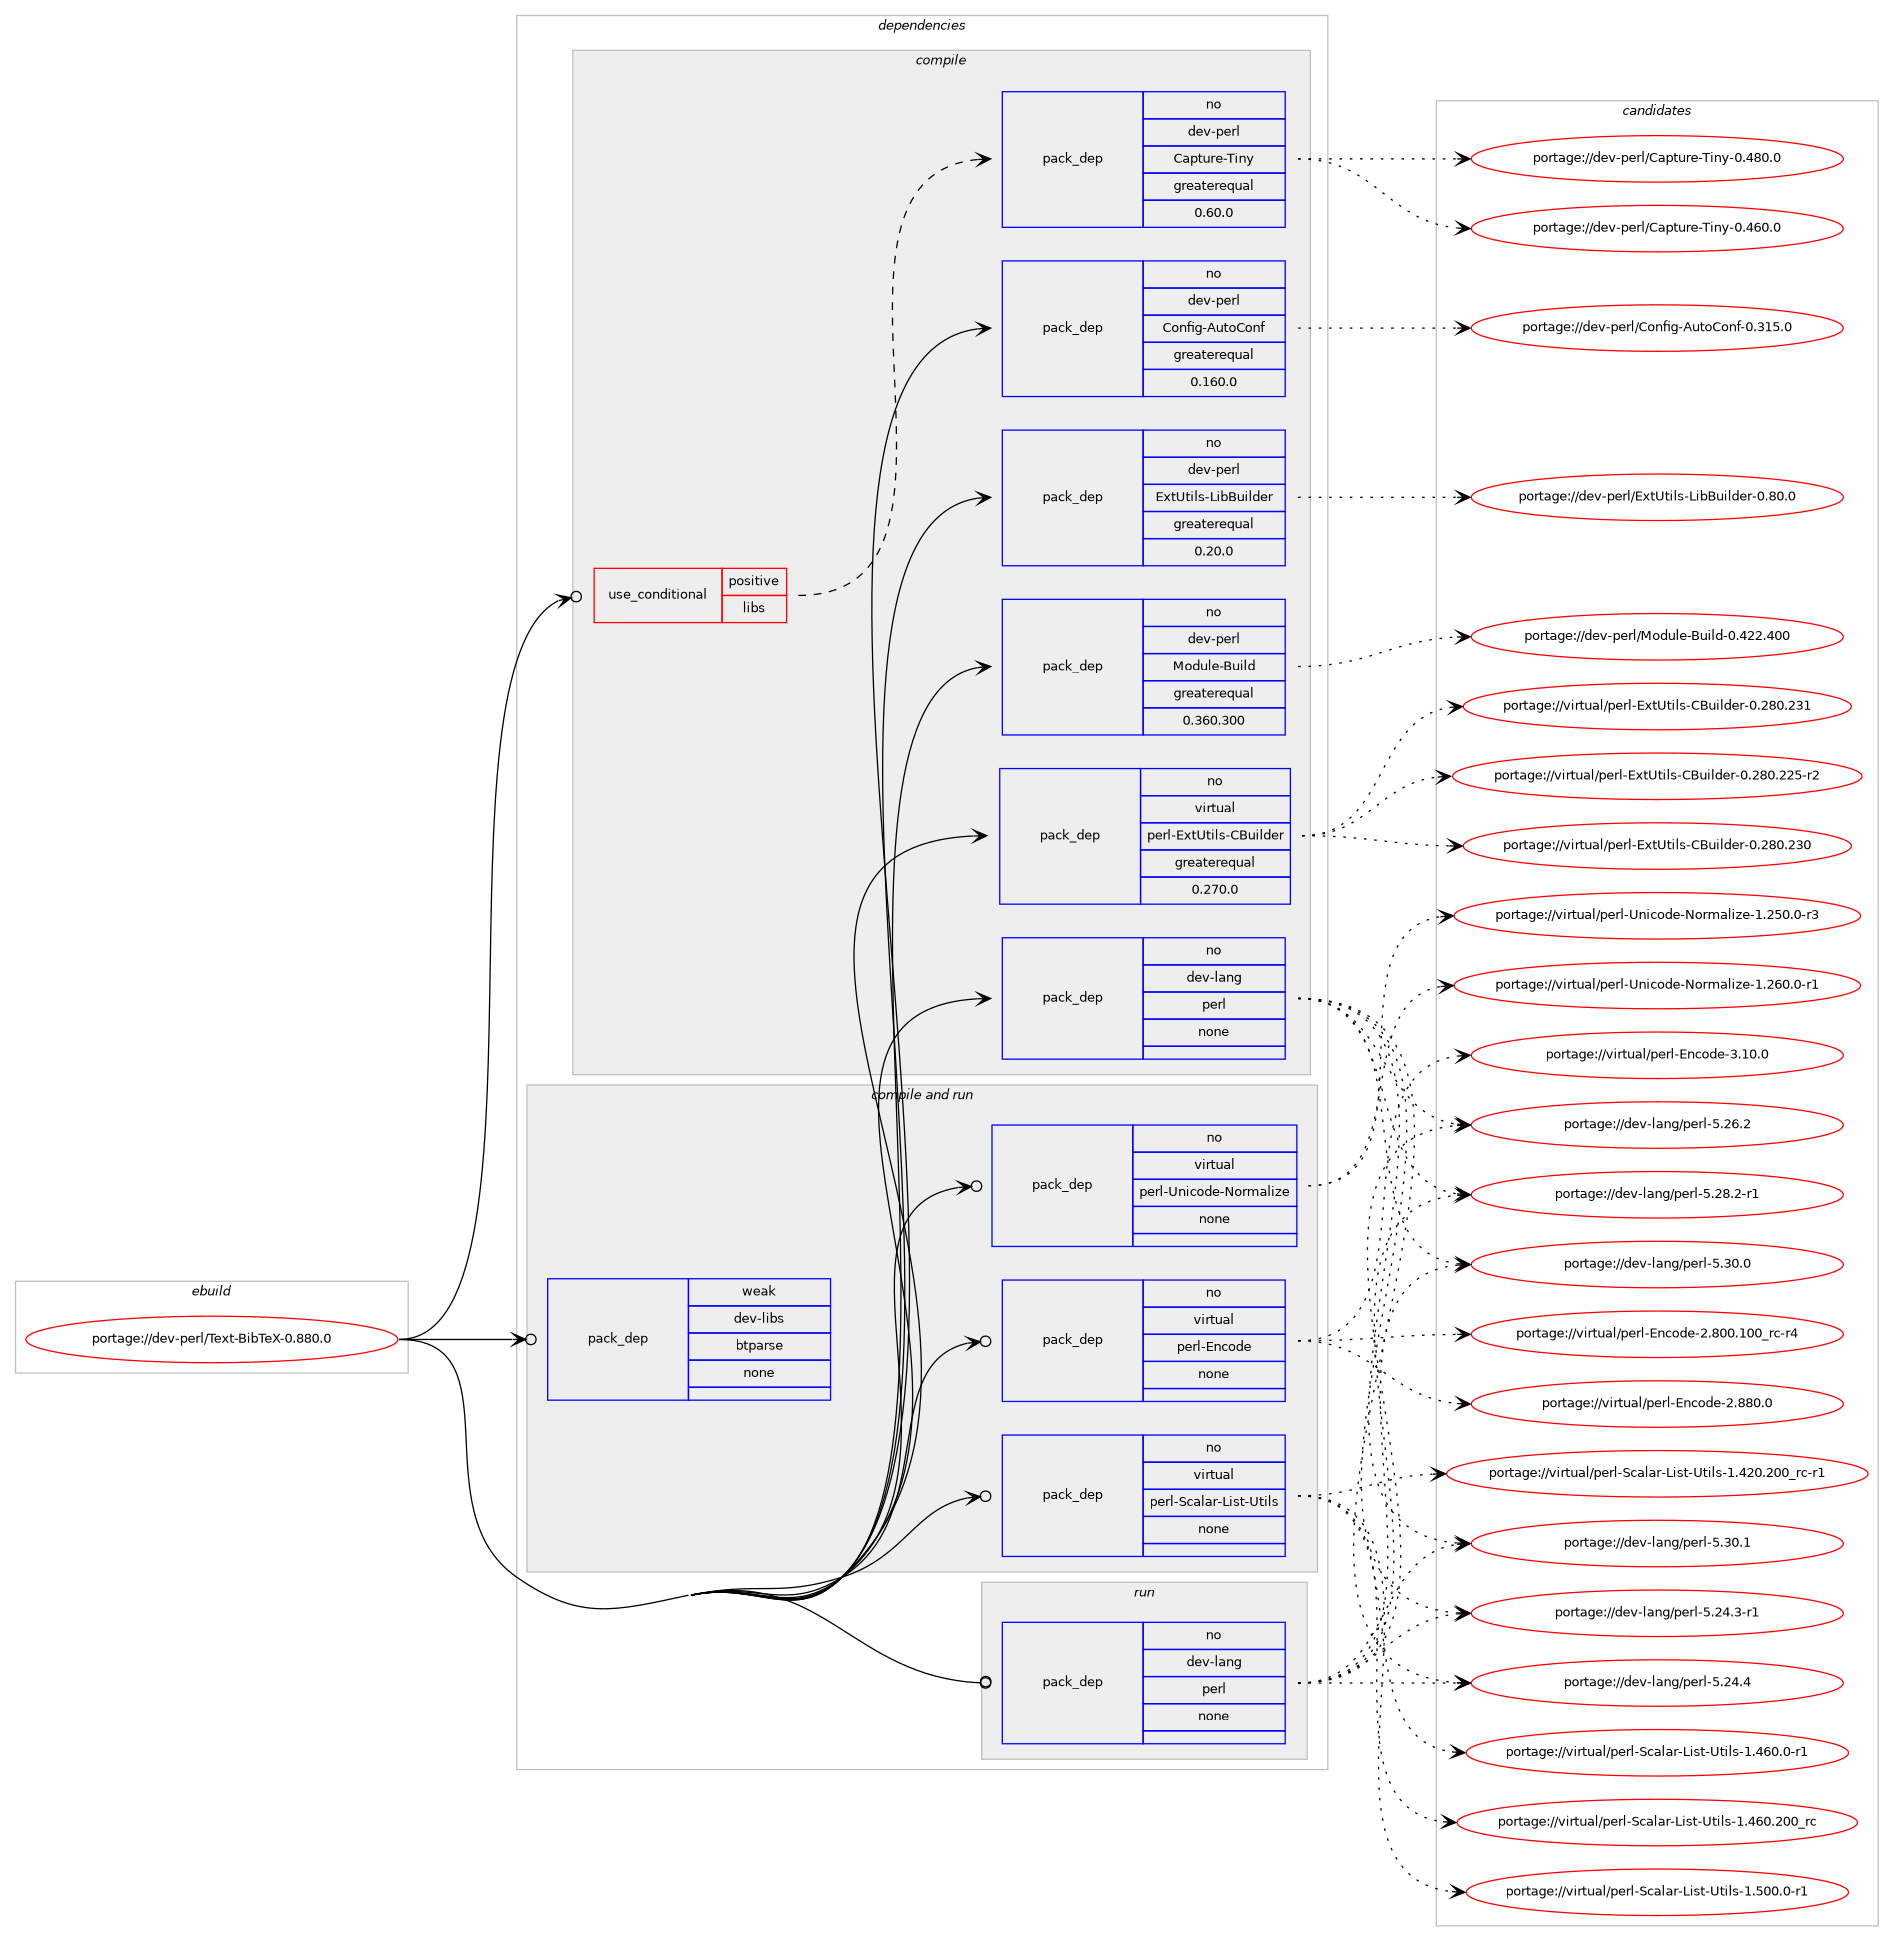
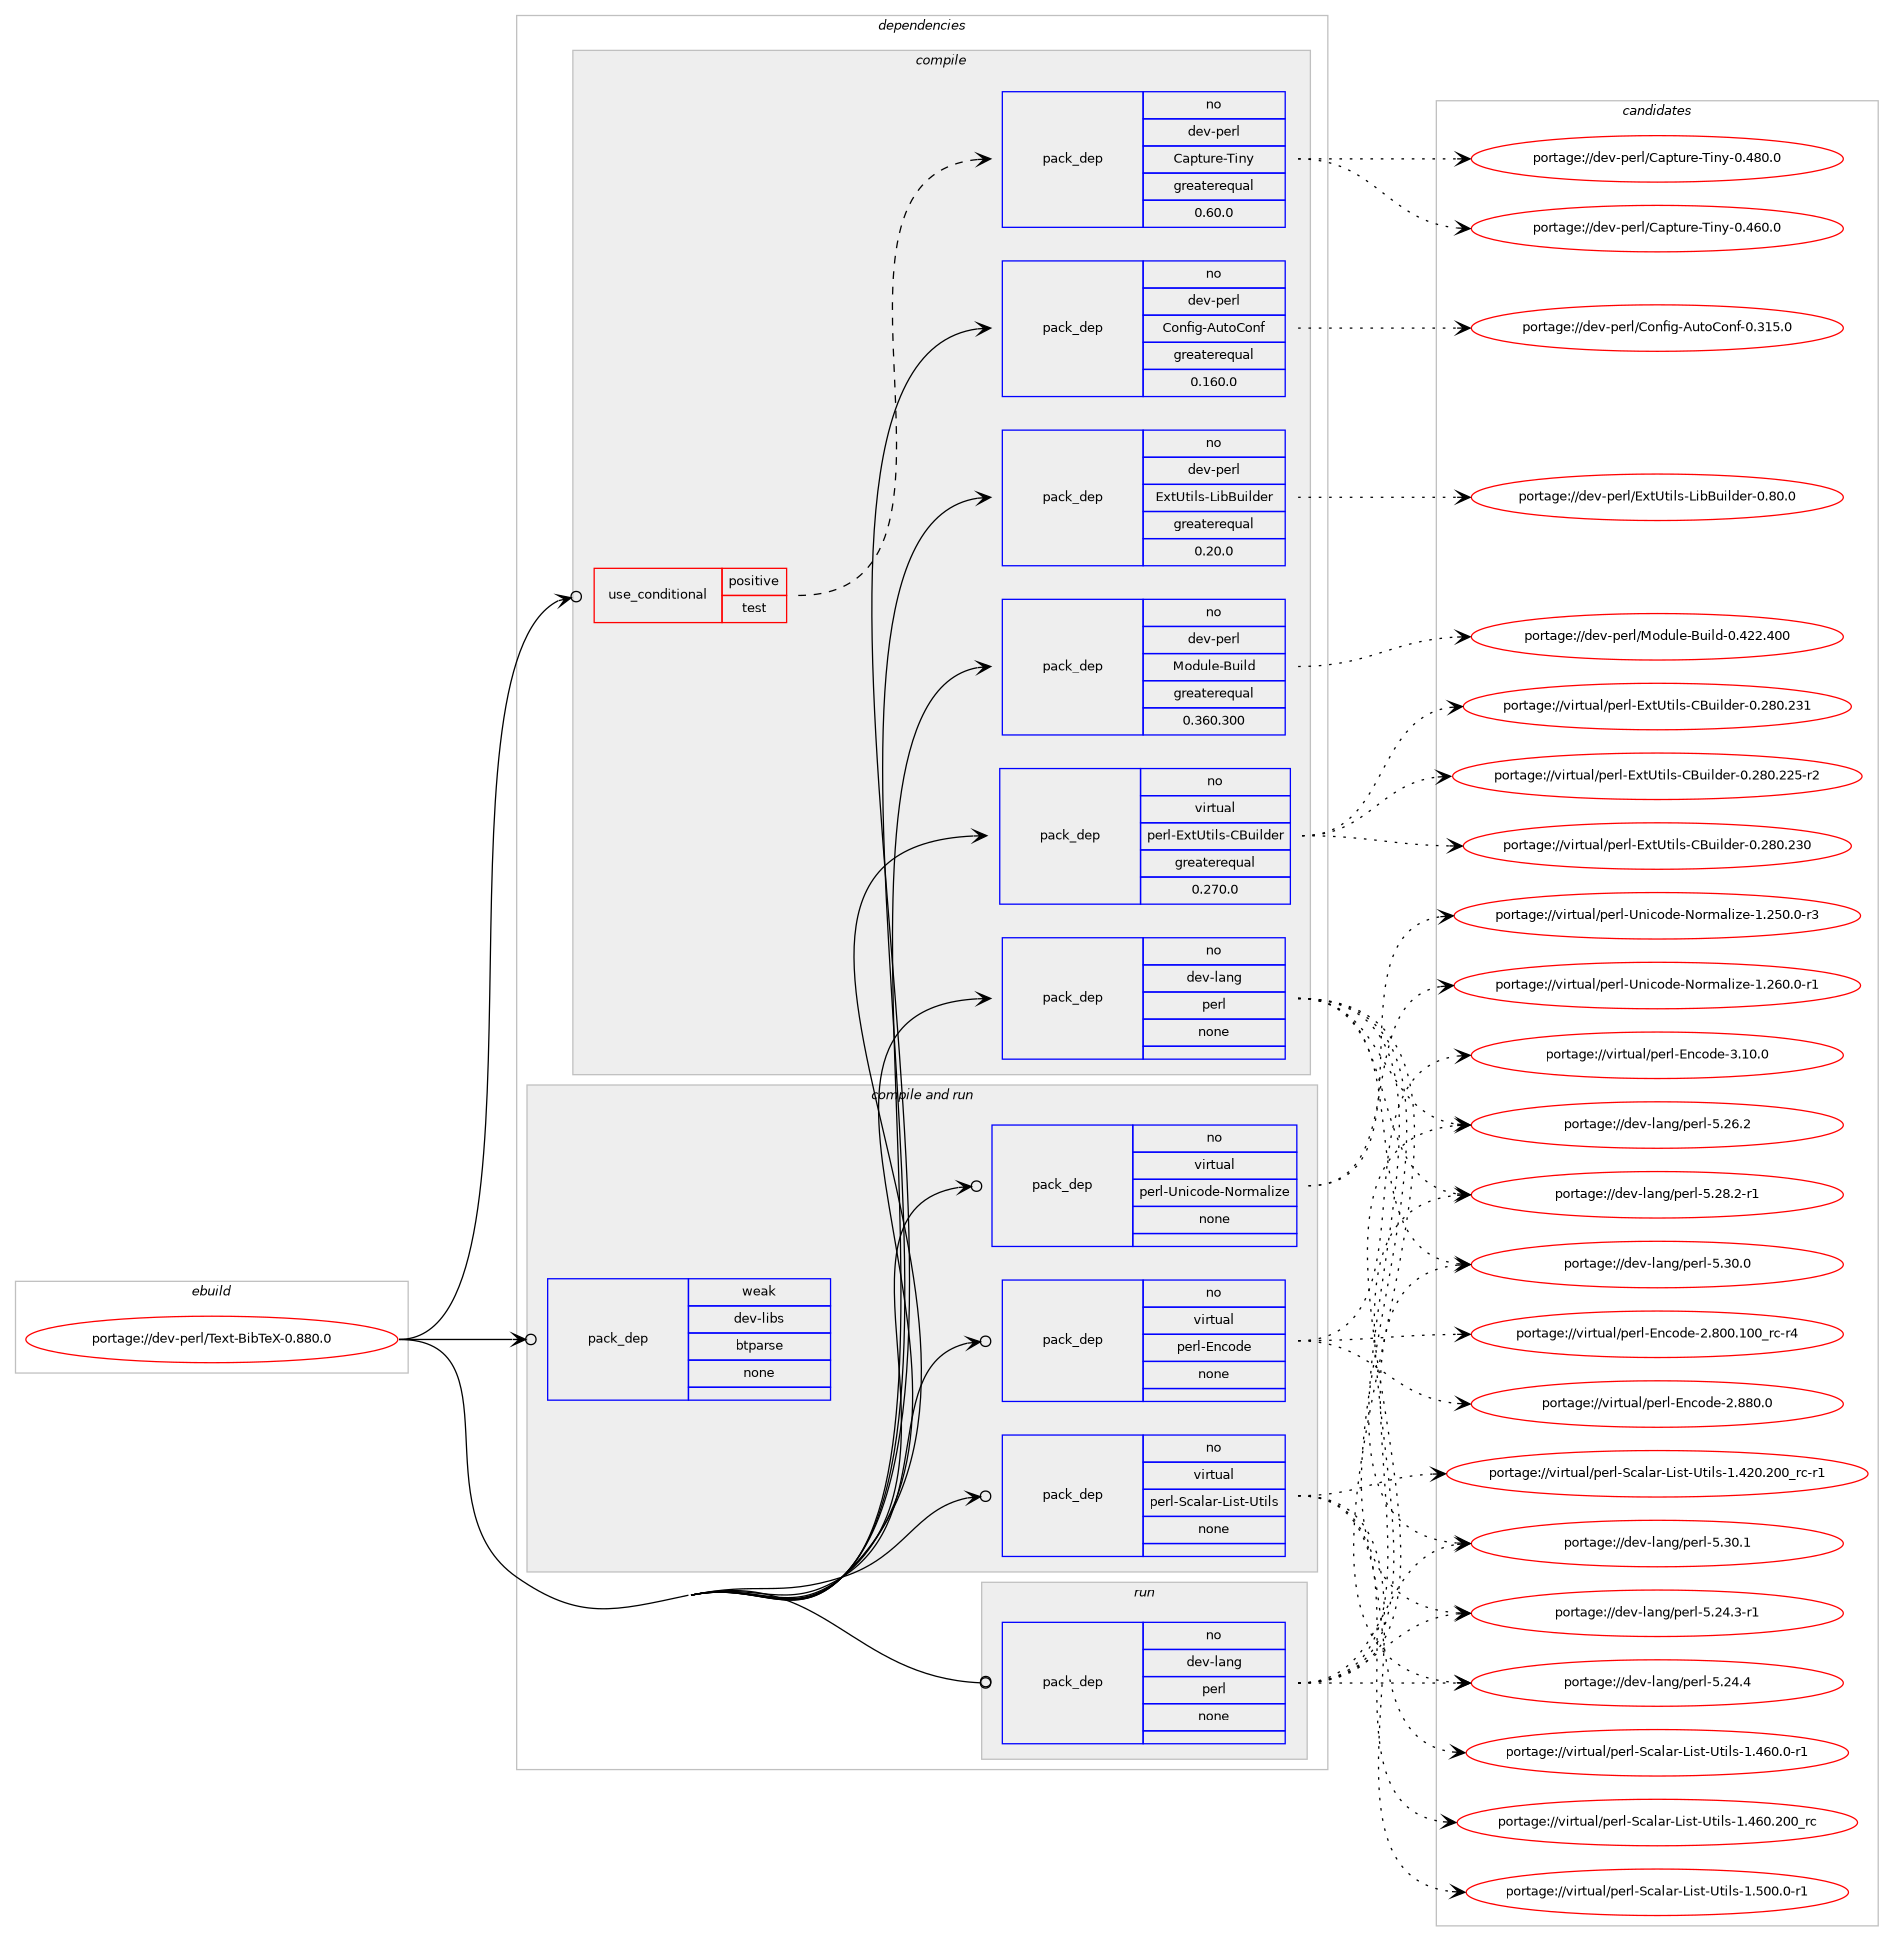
(754, 608) -> (754, 608)
